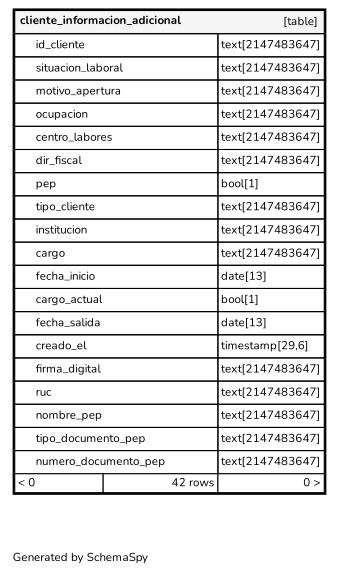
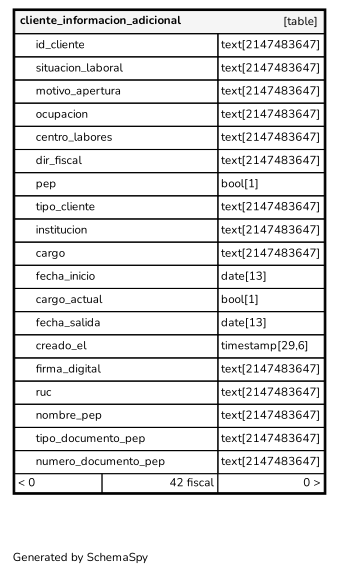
(193, 483) -> (192, 483)
